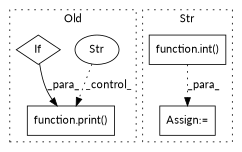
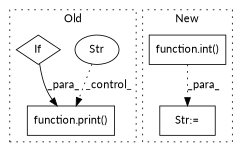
(188, 19) -> (188, 19)
(188, 121) -> (188, 121)
